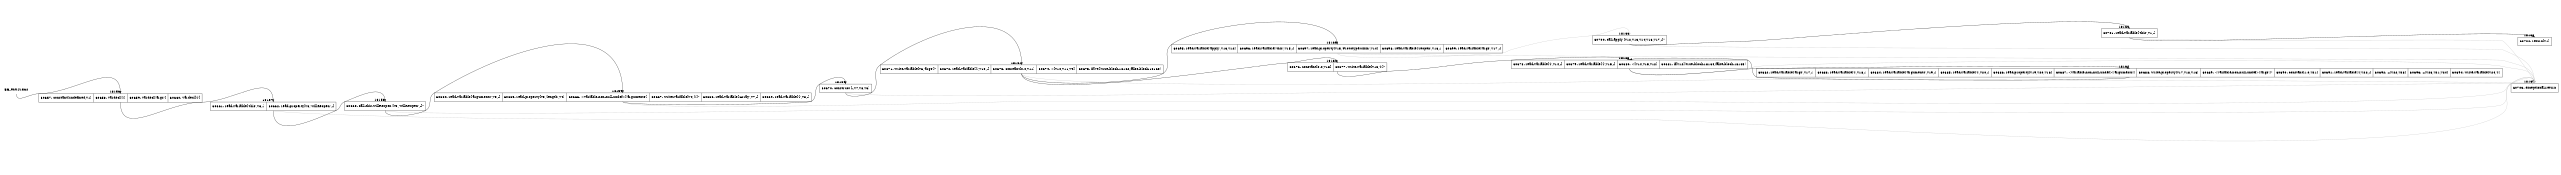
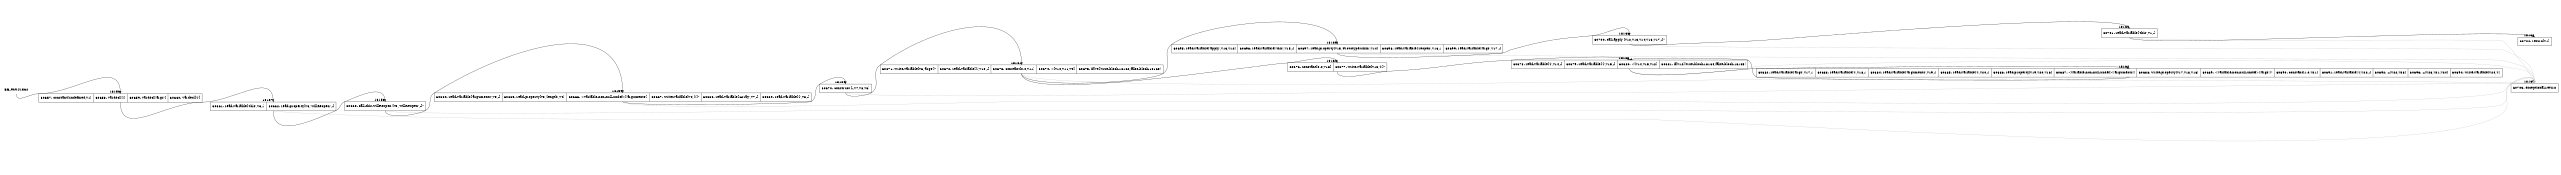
(1493, 54) -> (1493, 54)
